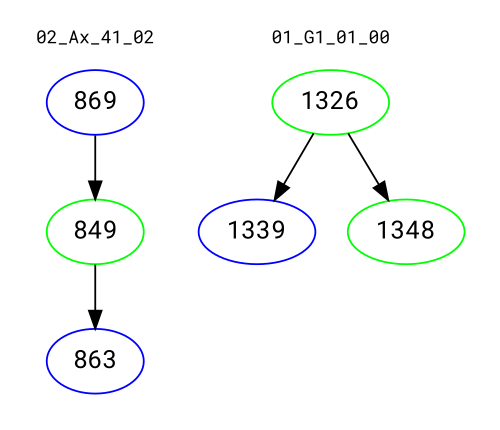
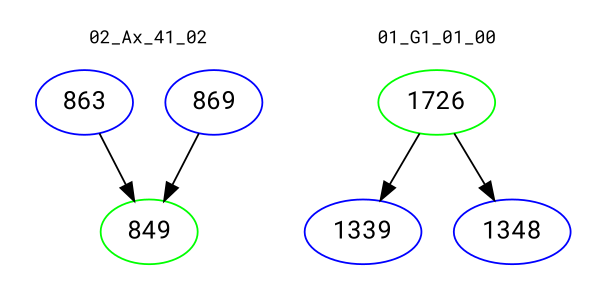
(331, 102) -> (437, 102)
(406, 232) -> (512, 232)
(95, 288) -> (113, 159)
